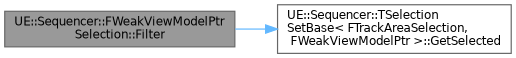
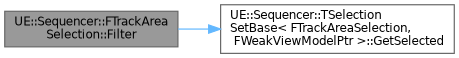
(120, 29) -> (91, 29)
